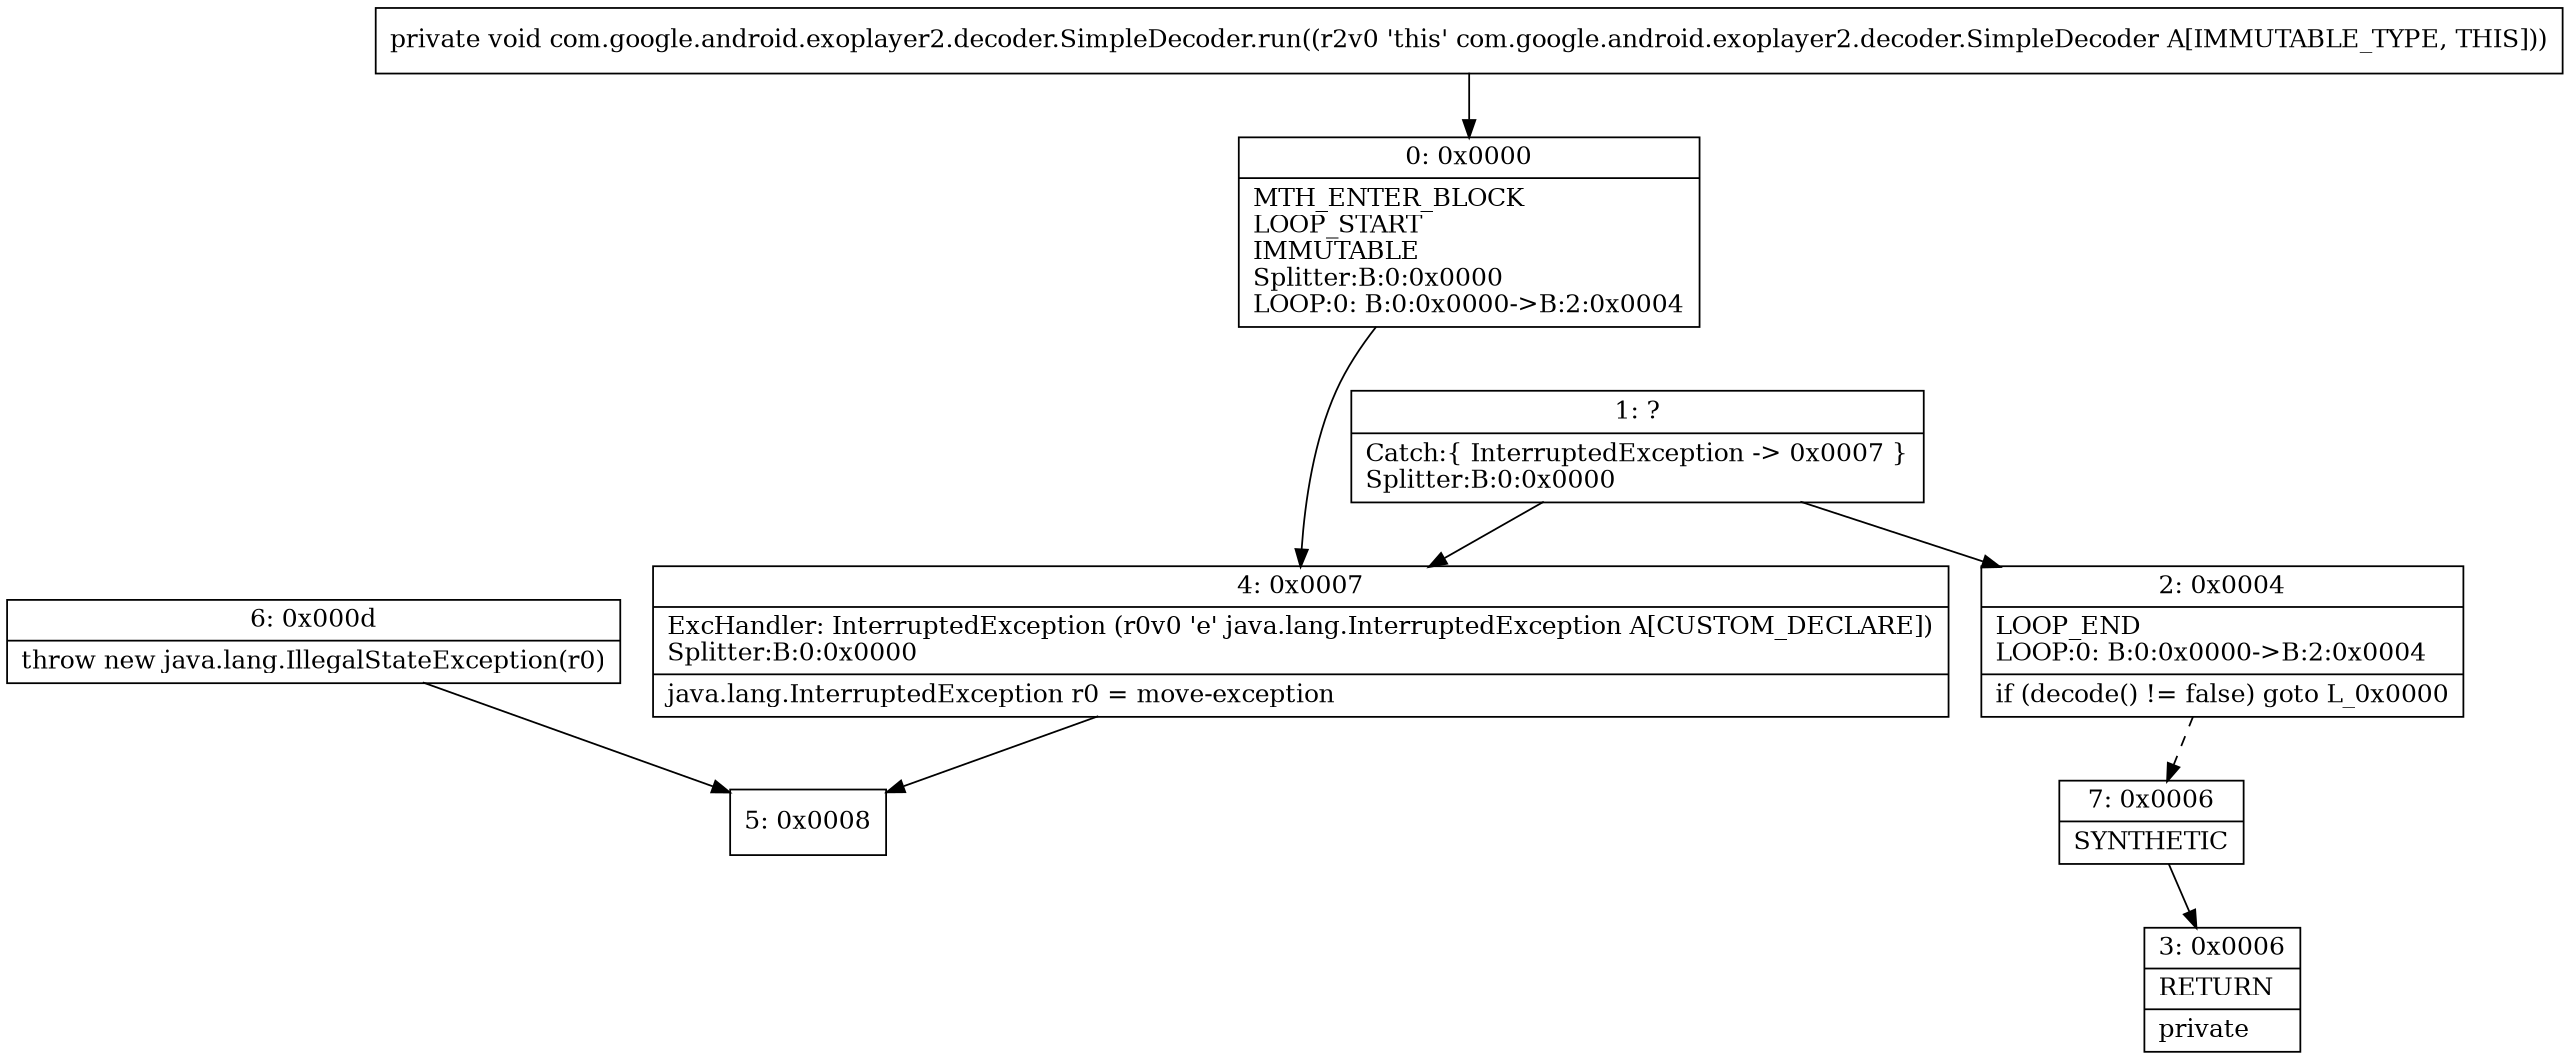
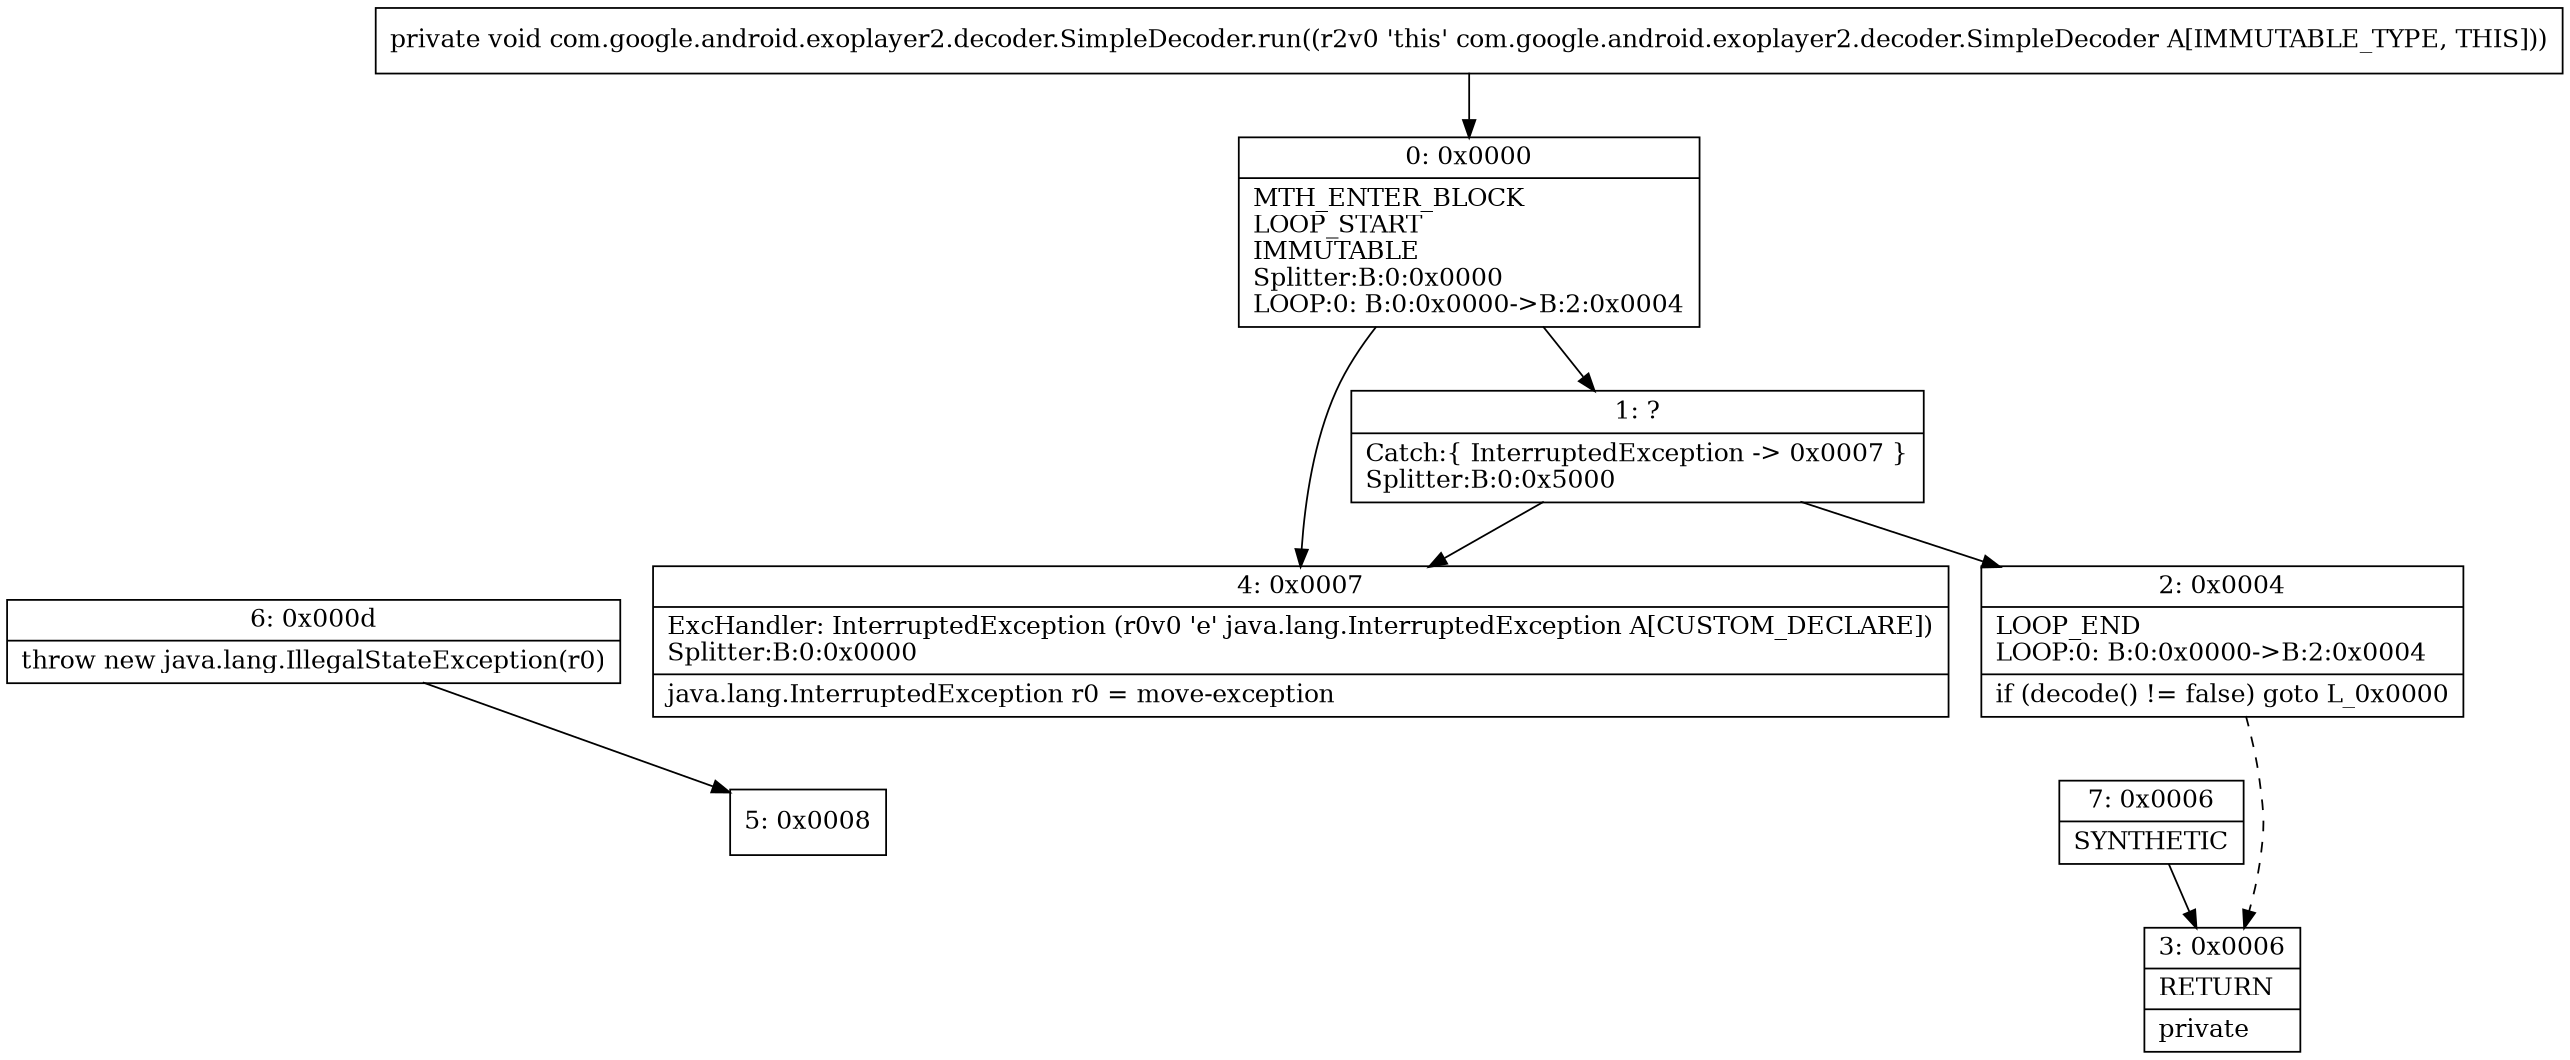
none -> (1563, 352)
(1491, 480) -> (1491, 480)
(2183, 741) -> (2263, 813)
(1001, 751) -> none
